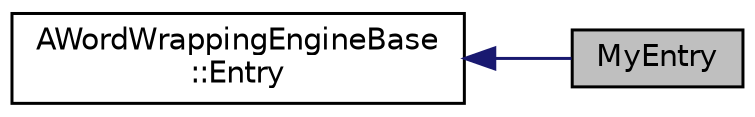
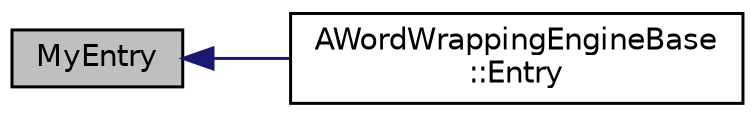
(533, 58) -> (252, 58)
